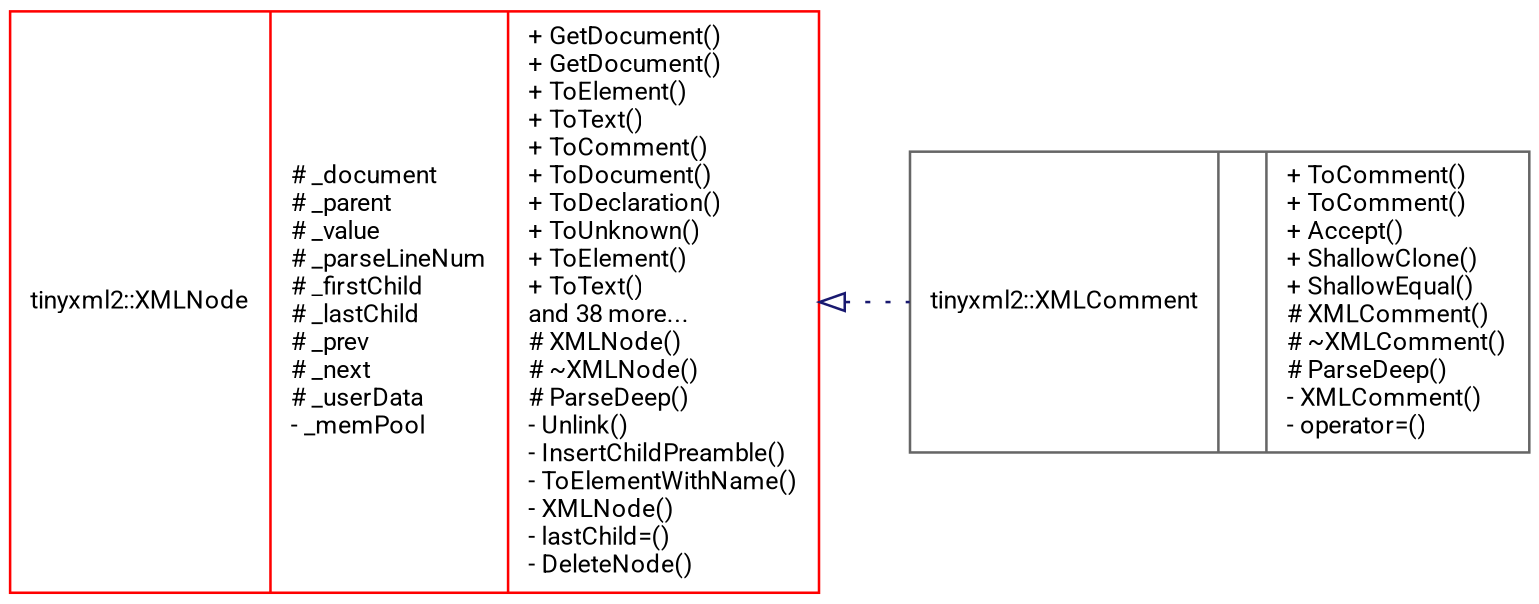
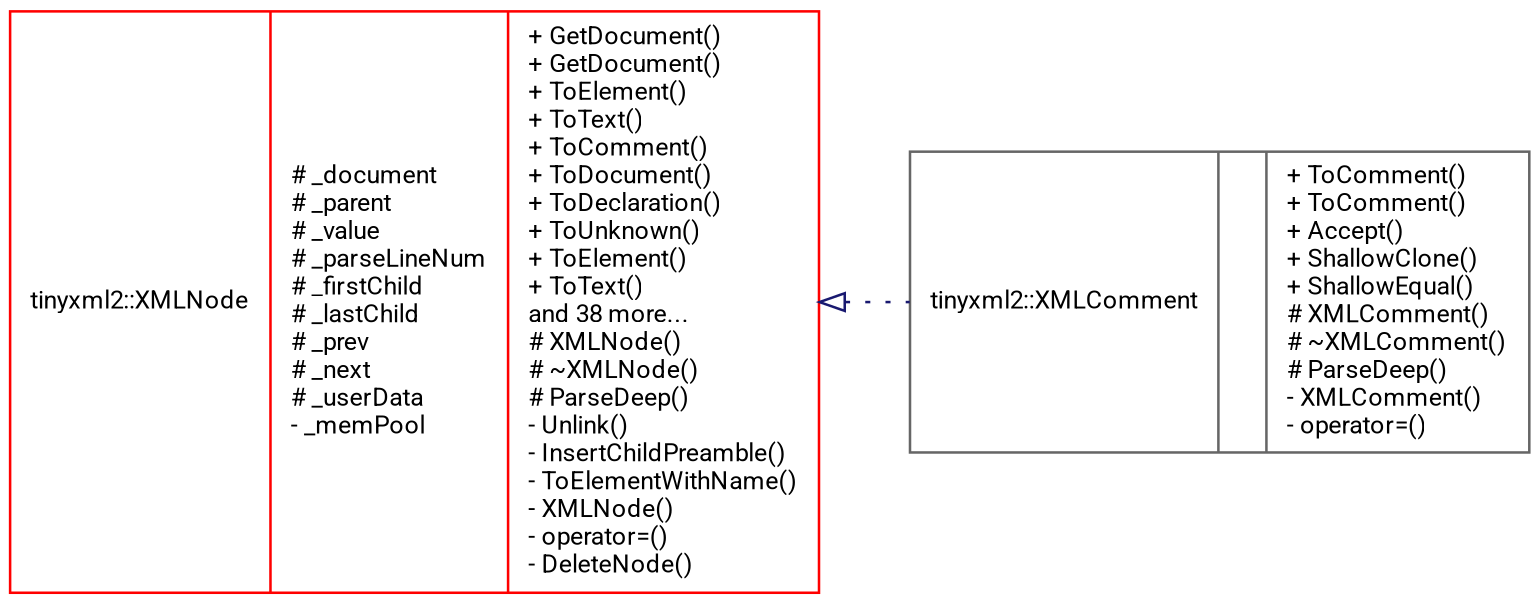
(600, 537) -> (599, 537)
